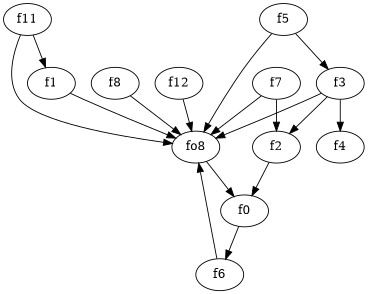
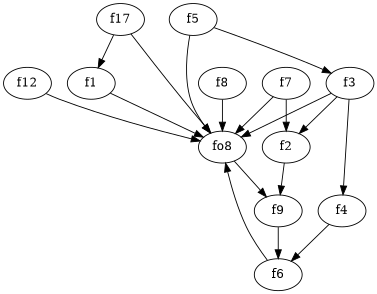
(27, 19) -> (121, 19)
(245, 211) -> (278, 211)
none -> (313, 240)
